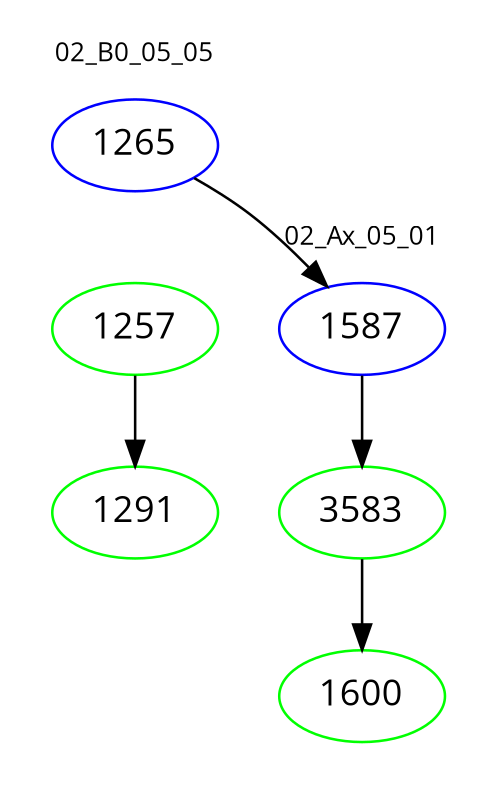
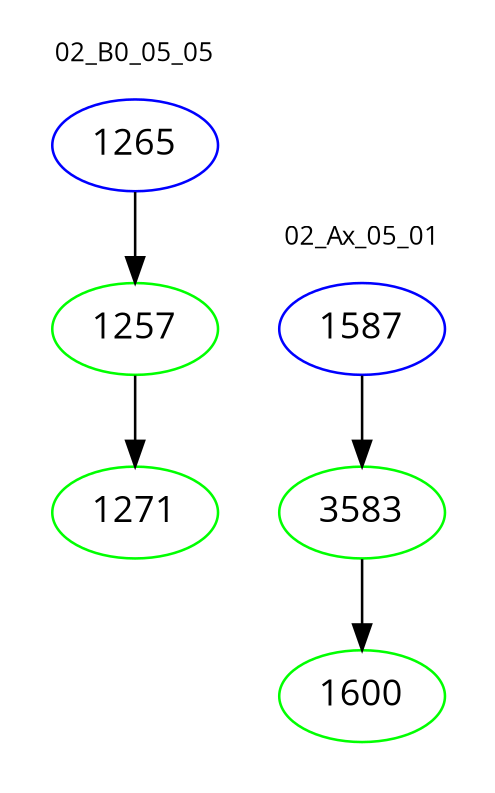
(277, 237) -> (135, 225)
(135, 513) -> (135, 513)
